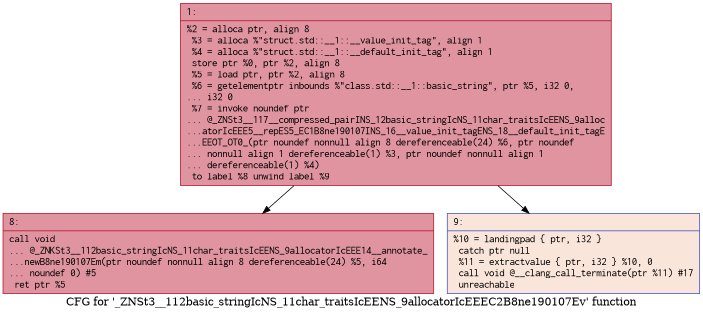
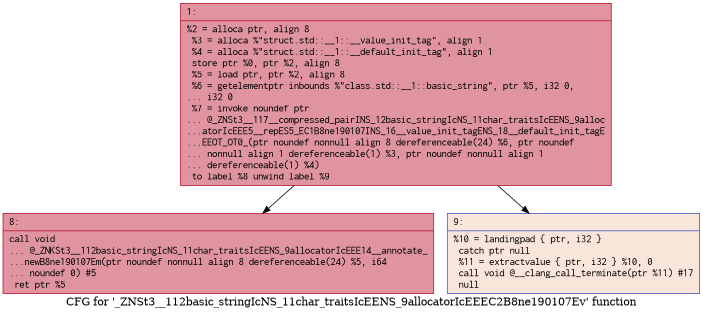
(484, 284) -> (466, 284)
